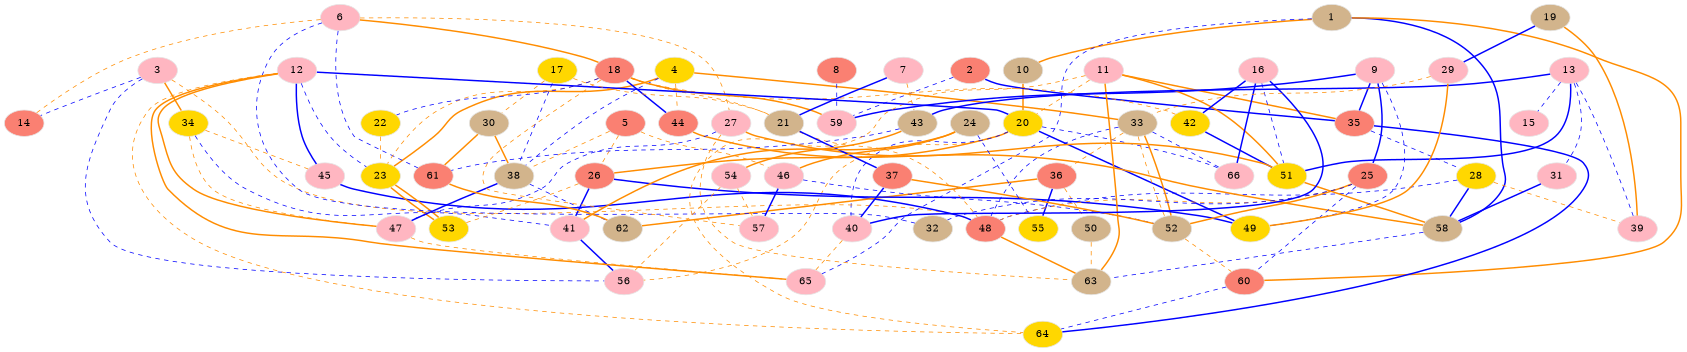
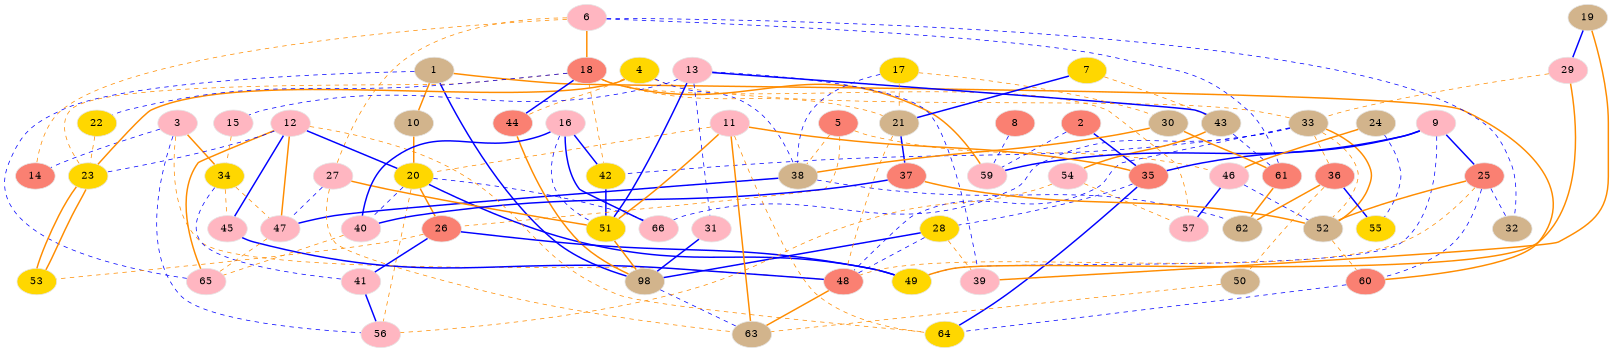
(903, 70) -> (1087, 70)
(875, 90) -> (940, 102)
(754, 153) -> none
none -> (228, 155)
none -> (875, 158)
(1442, 229) -> (645, 282)
